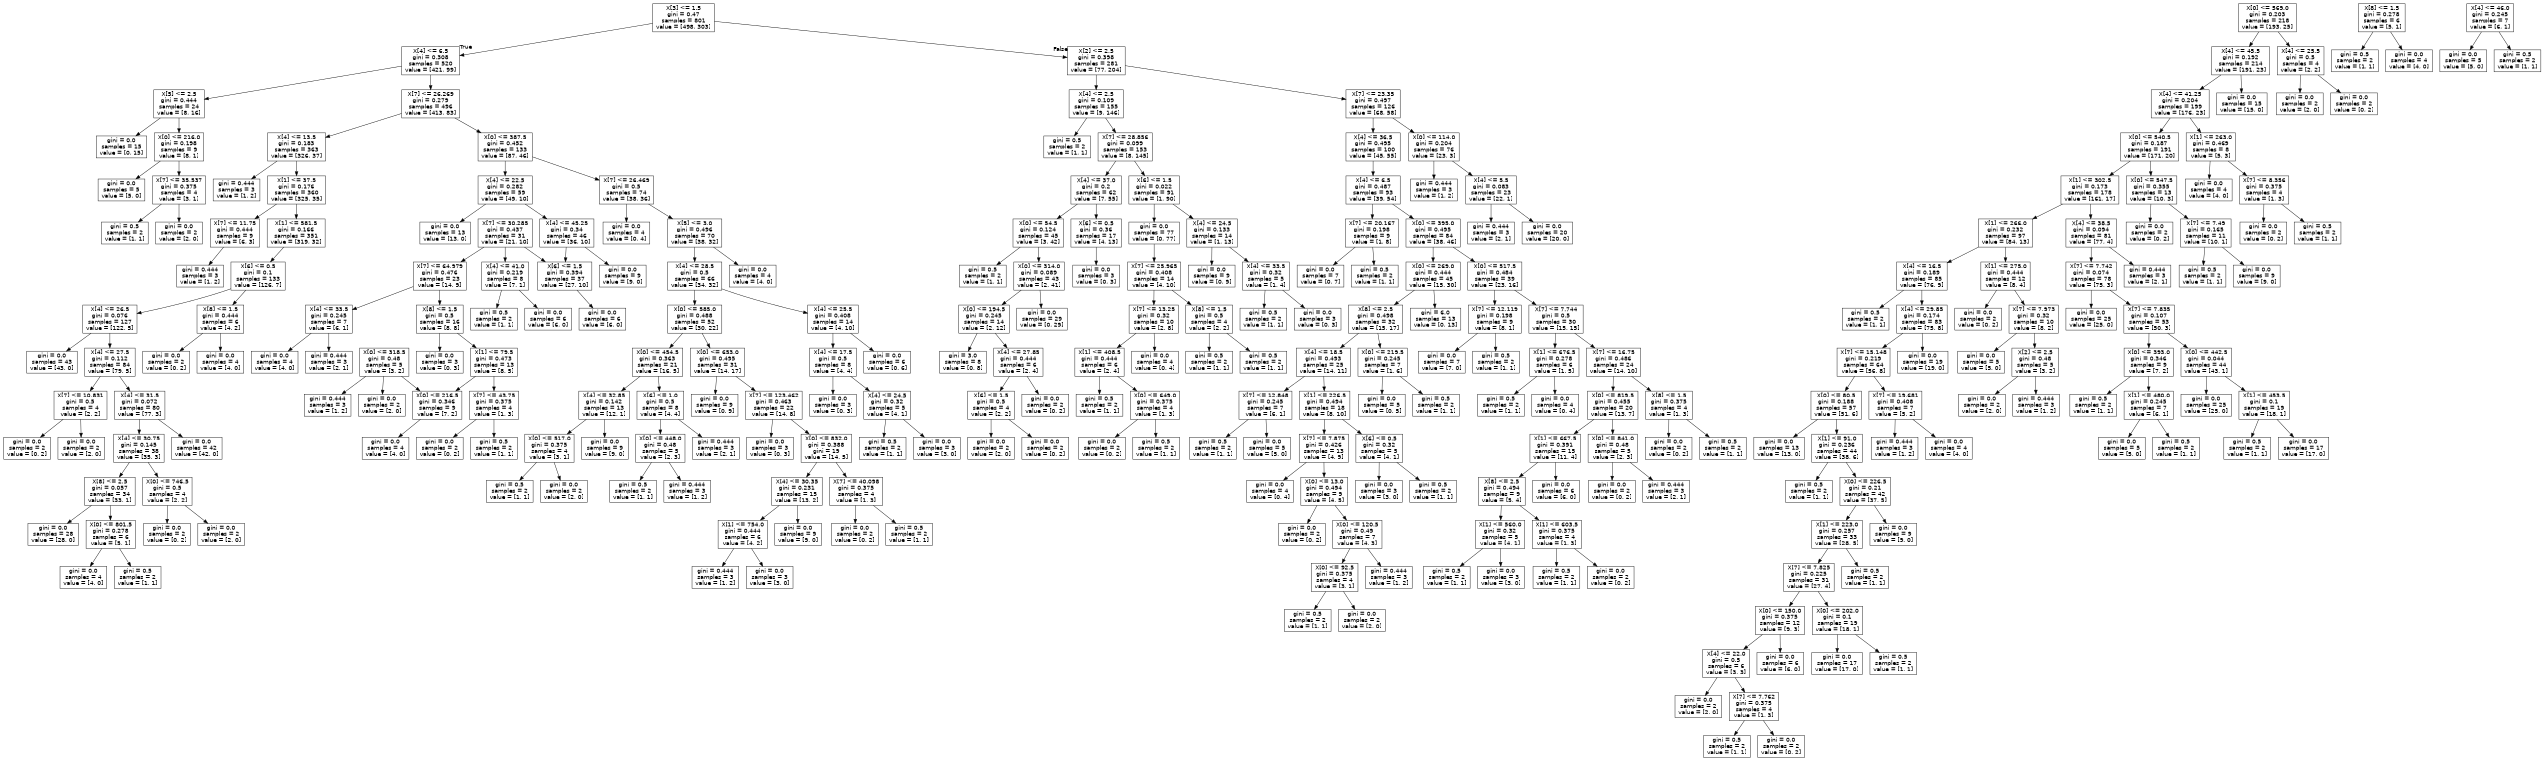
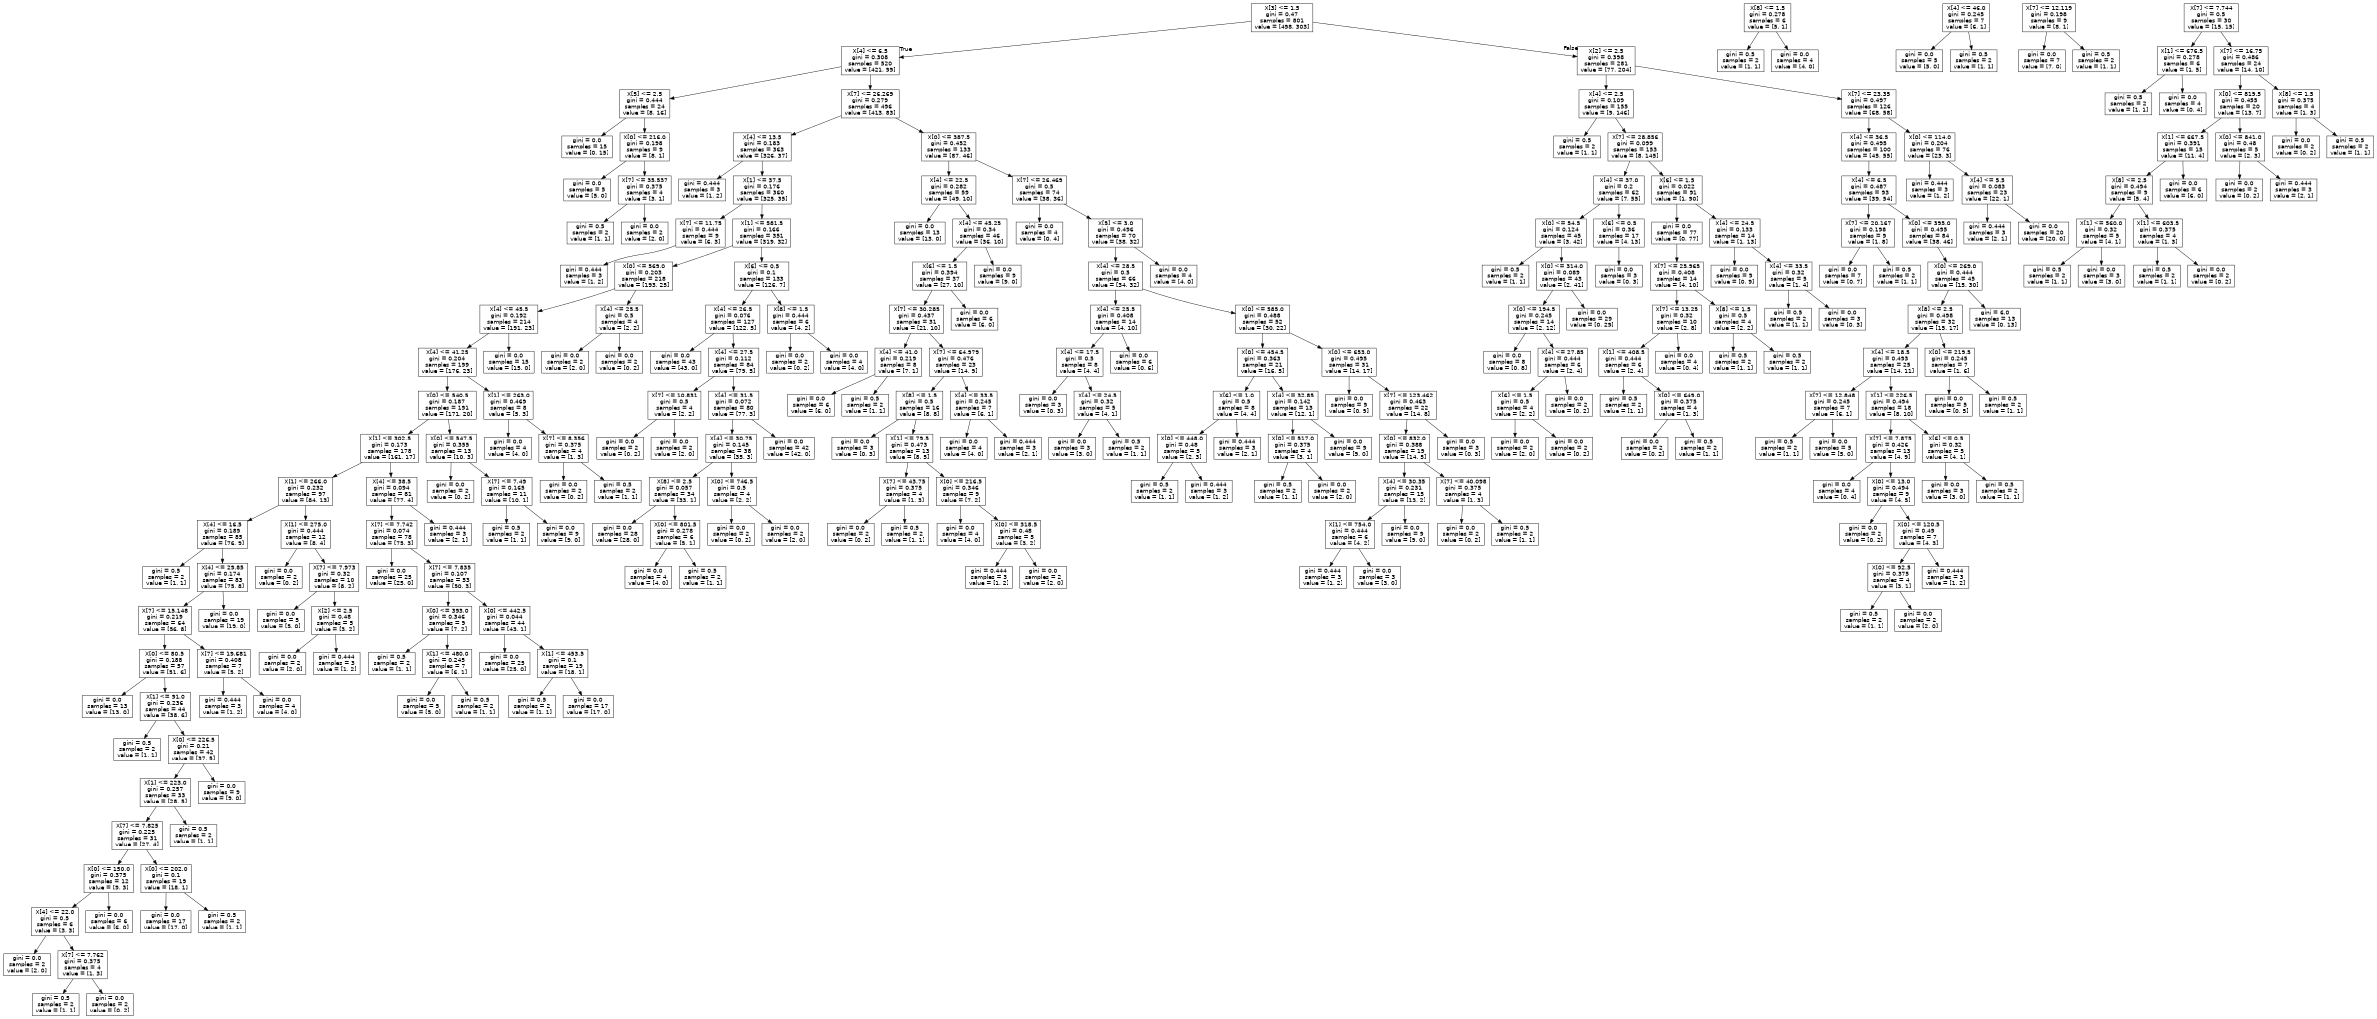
(533, 253) -> (929, 296)
none -> (705, 256)
(1495, 276) -> none
(963, 362) -> (1507, 362)
(409, 382) -> (987, 511)
(826, 448) -> (1405, 448)
